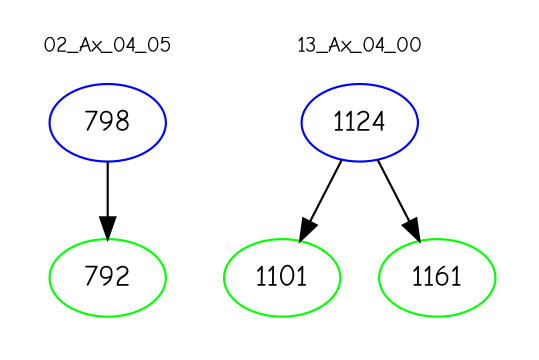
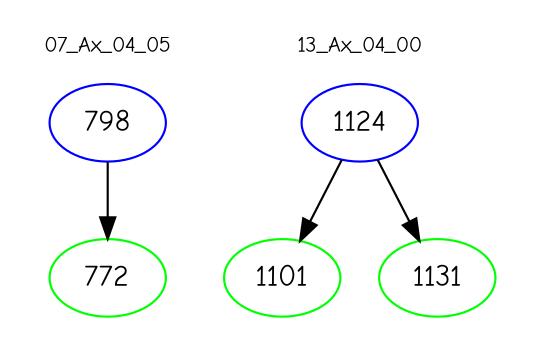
(108, 46) -> (108, 46)
(108, 278) -> (108, 278)
(437, 278) -> (437, 278)
